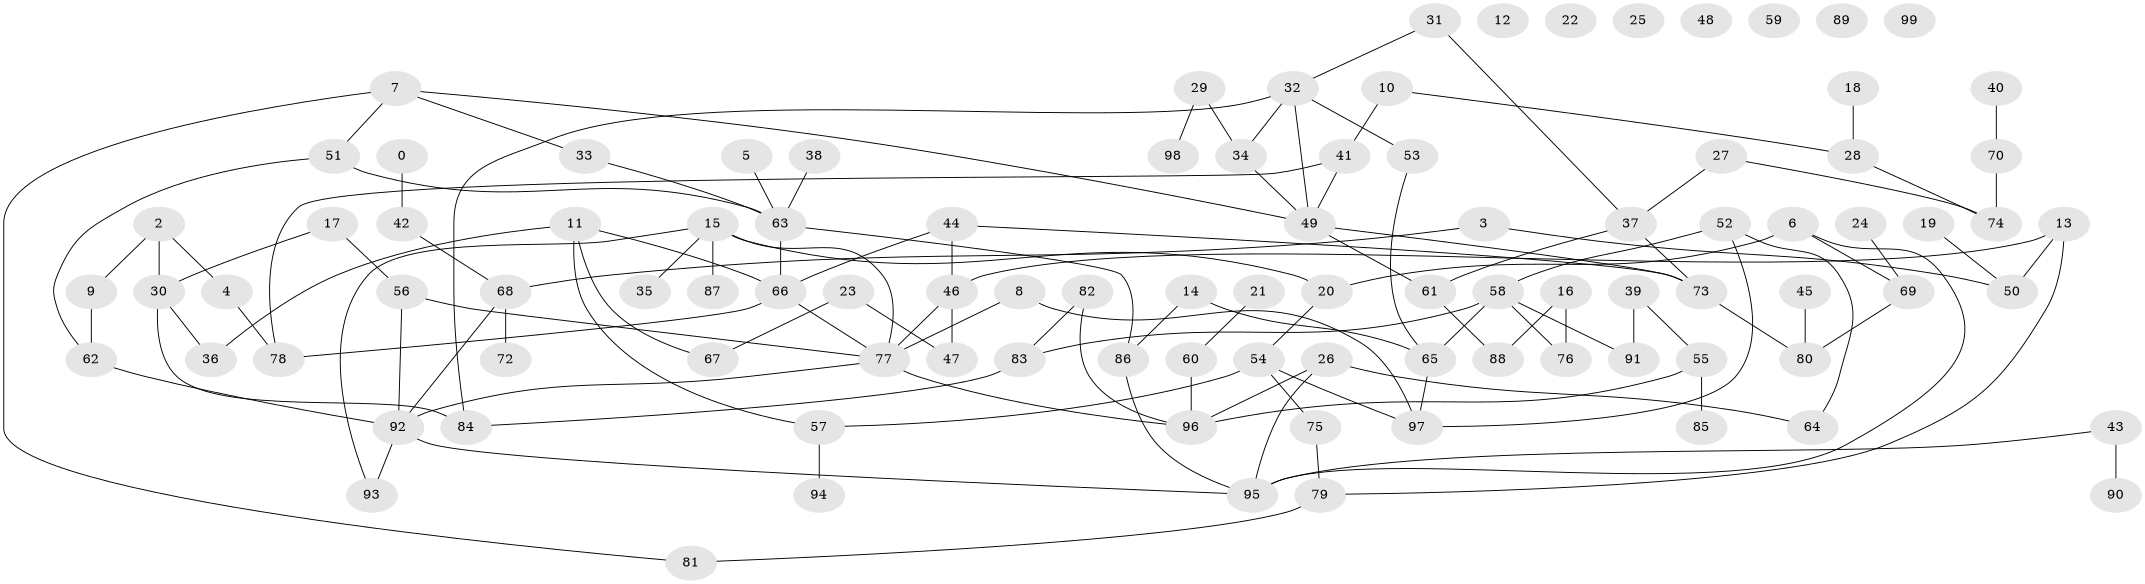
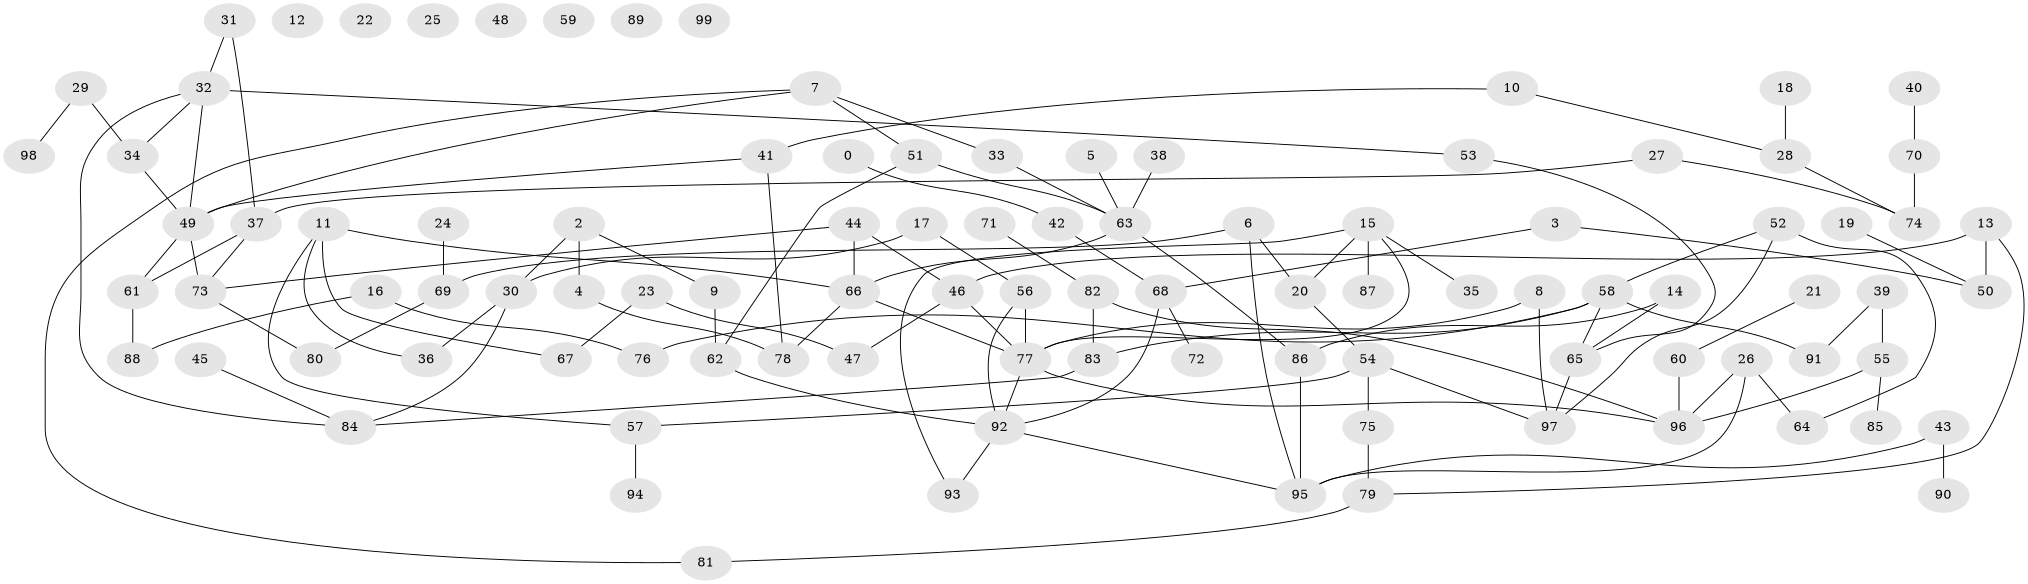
none -> (990, 224)
(1805, 326) -> (276, 394)
